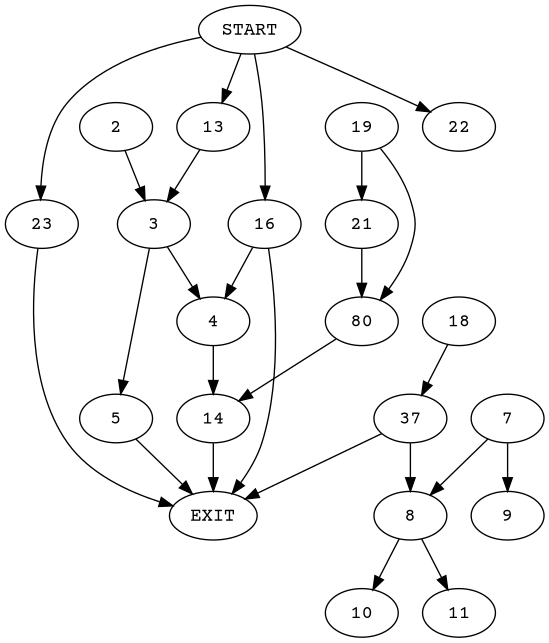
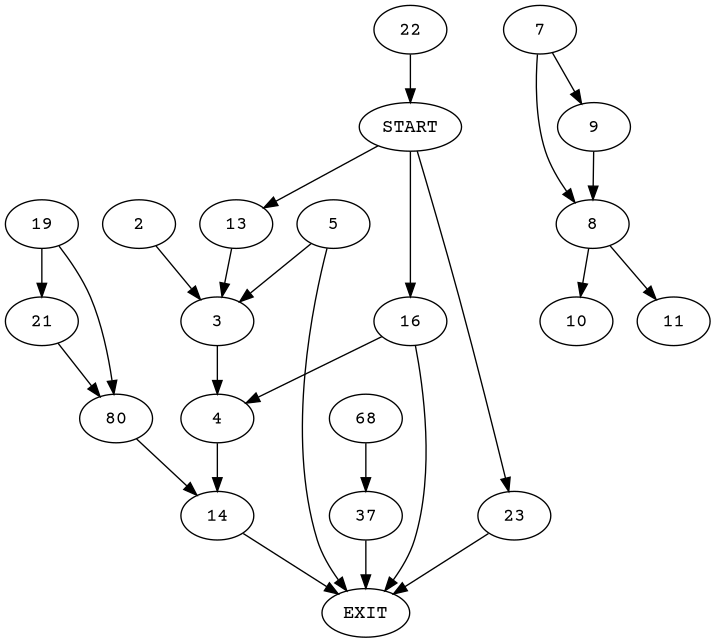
(352, 76) -> (410, 72)
(136, 315) -> (281, 268)
(459, 321) -> (366, 418)
(410, 460) -> (593, 169)
